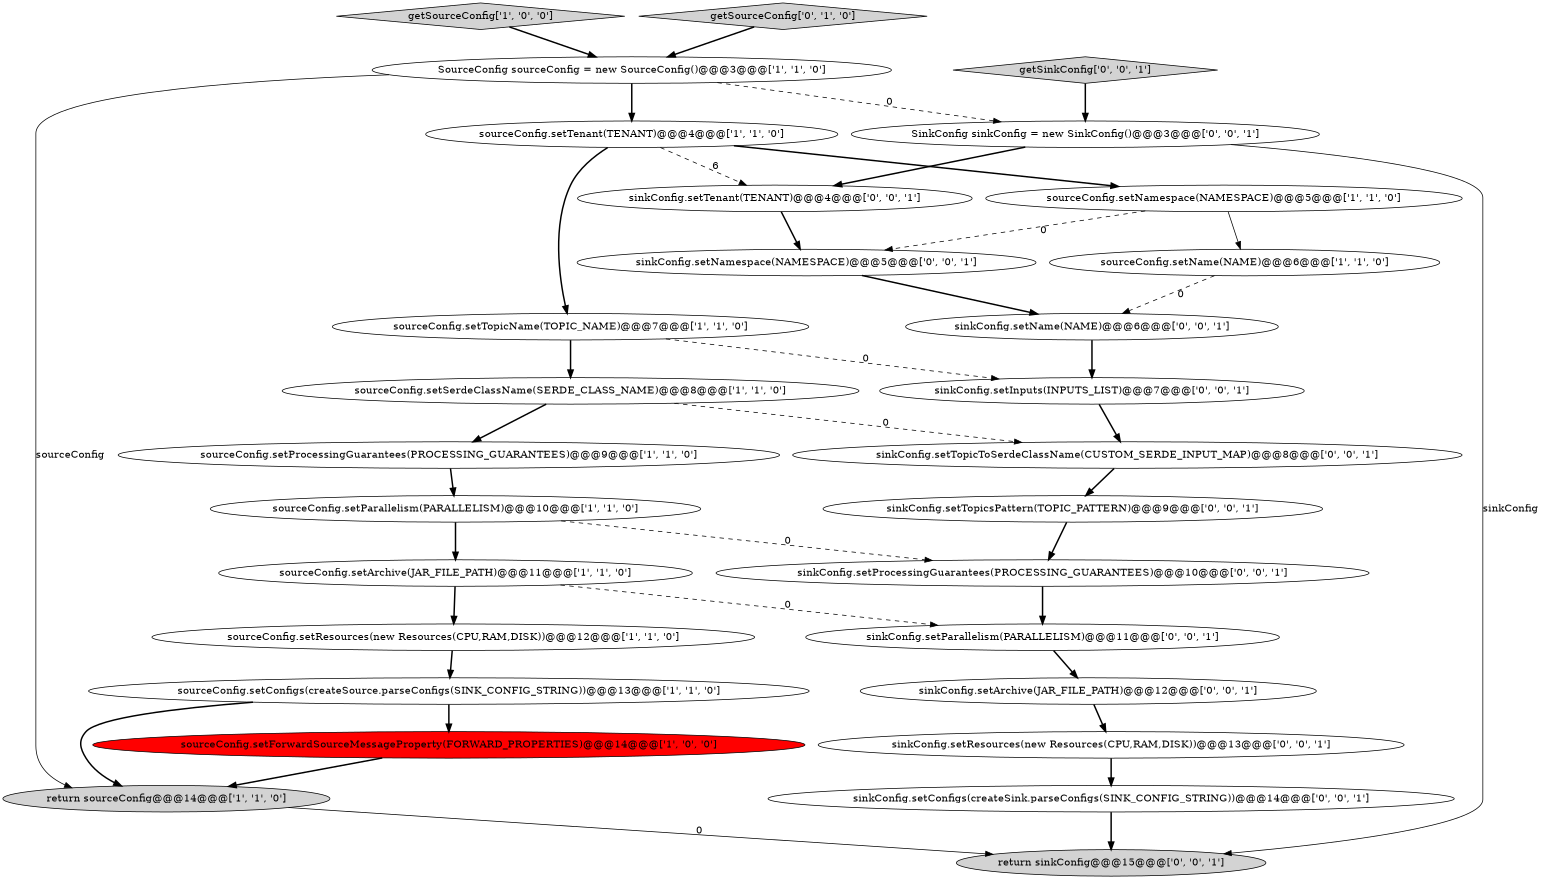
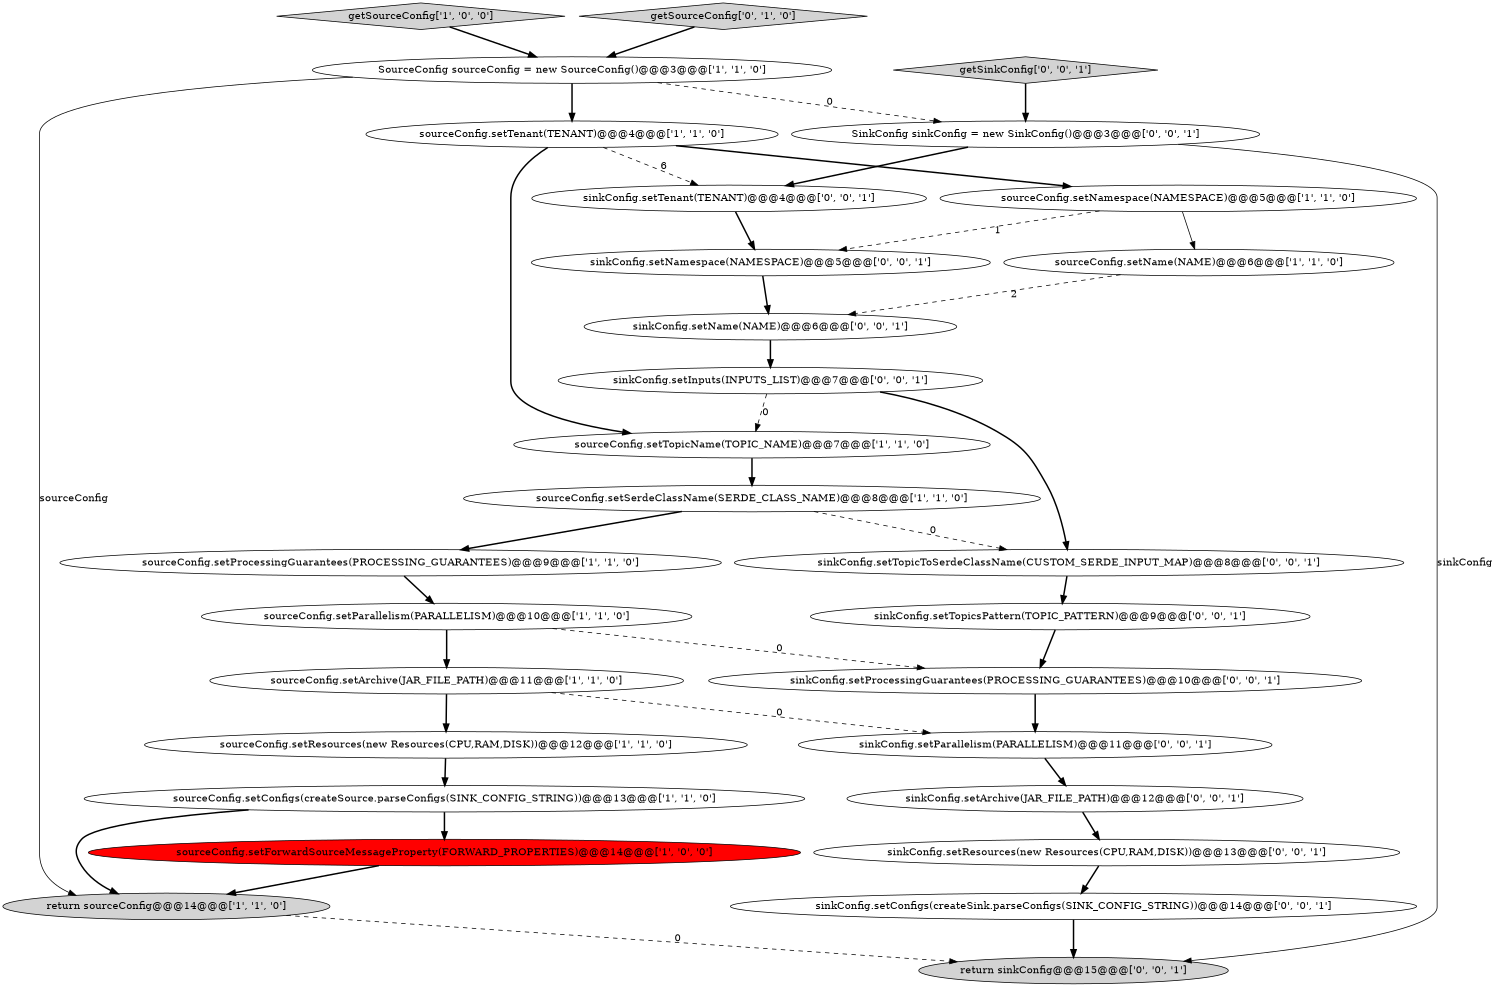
(1044, 230) -> (998, 230)
(1181, 295) -> (1015, 295)
(829, 358) -> (762, 409)
(637, 831) -> (618, 938)
